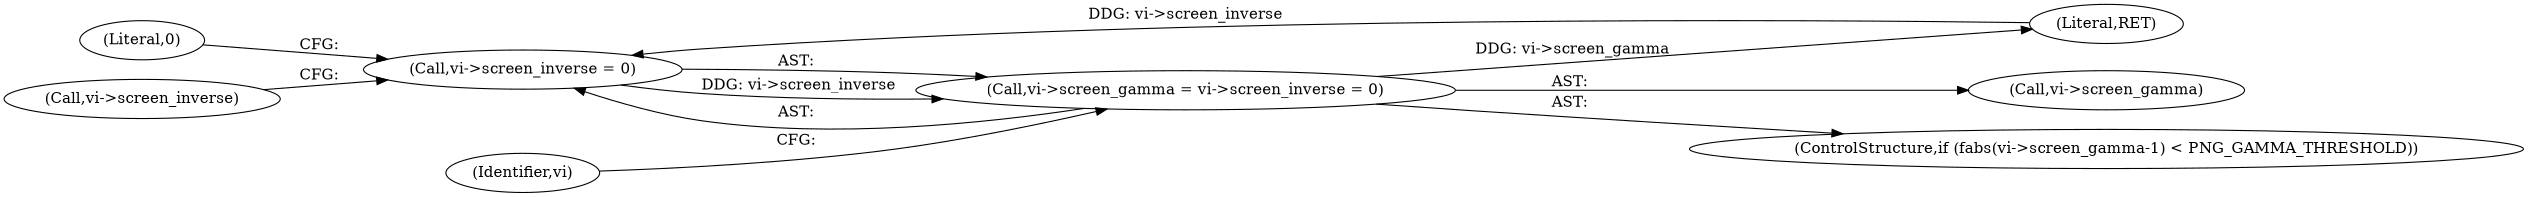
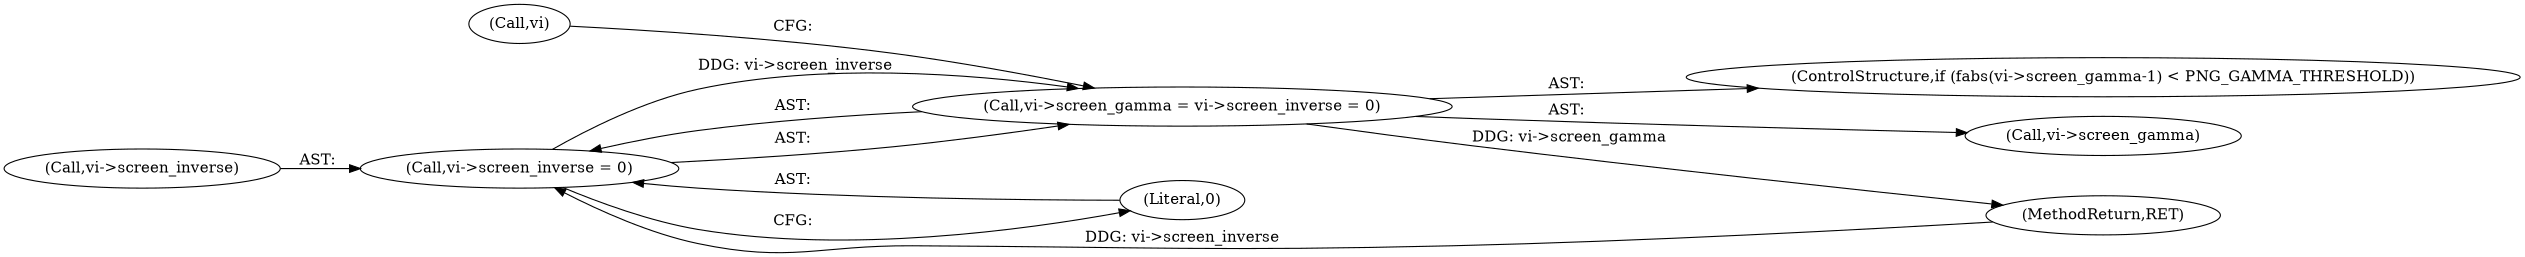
(2106, 24) -> (2103, 215)
(322, 45) -> (795, 180)
(322, 76) -> (320, 160)
(523, 173) -> (520, 24)
none -> (838, 240)
